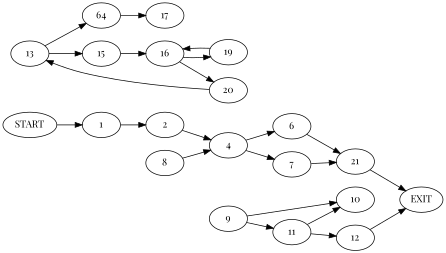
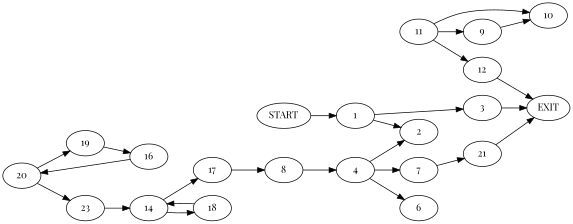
(101, 16) -> (149, 208)
(30, 54) -> (85, 208)
(101, 54) -> none
(193, 58) -> (50, 161)
none -> (482, 108)
(193, 134) -> (384, 153)
(320, 142) -> none
none -> (244, 170)
none -> (212, 208)
(257, 225) -> (447, 32)
